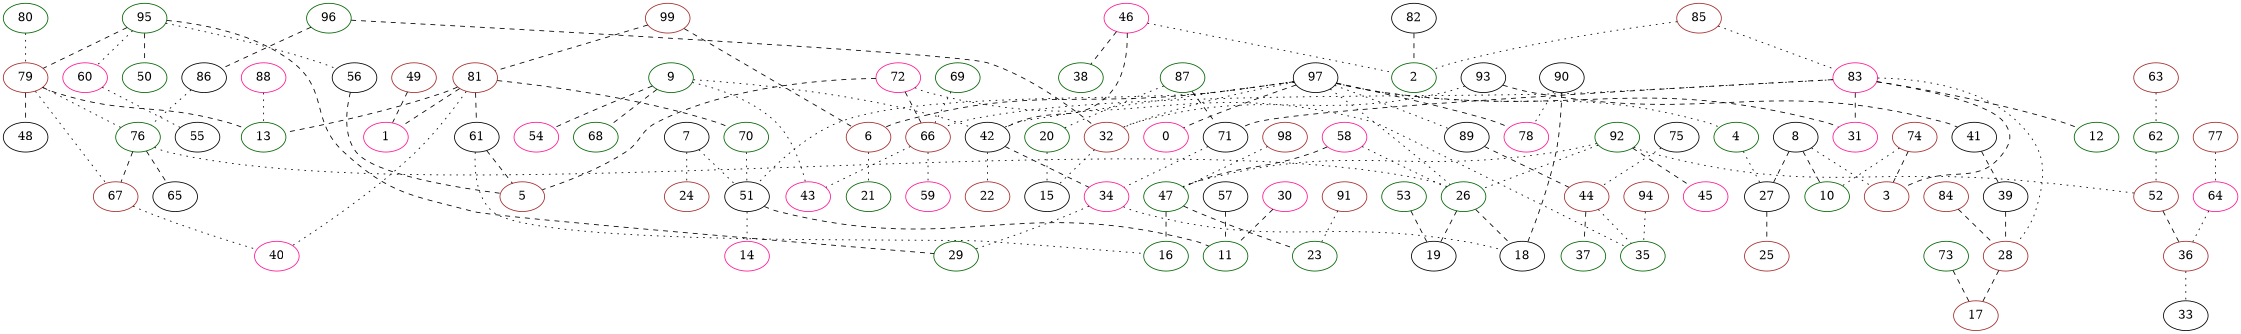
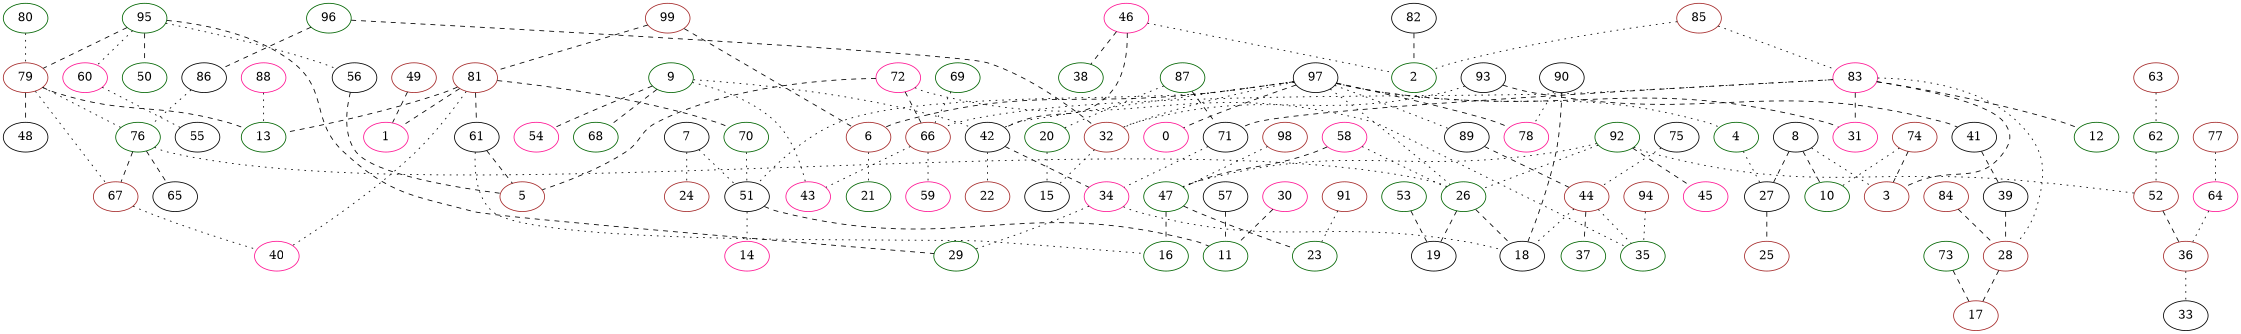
none -> (1554, 226)
